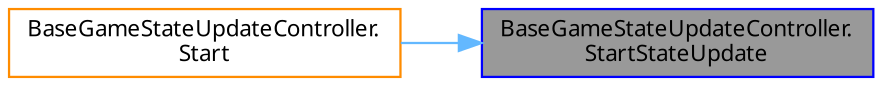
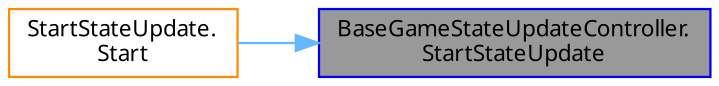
(205, 43) -> (123, 43)
